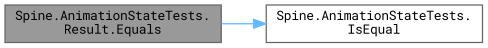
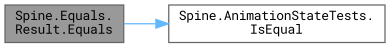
(113, 24) -> (64, 24)
